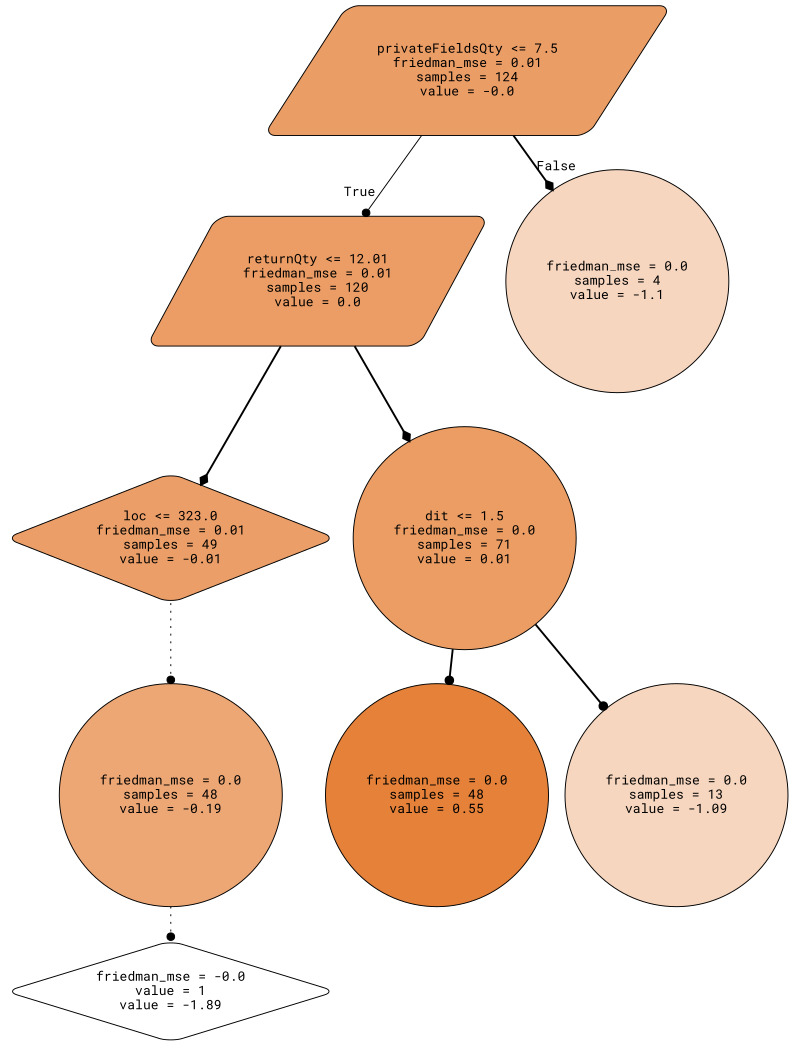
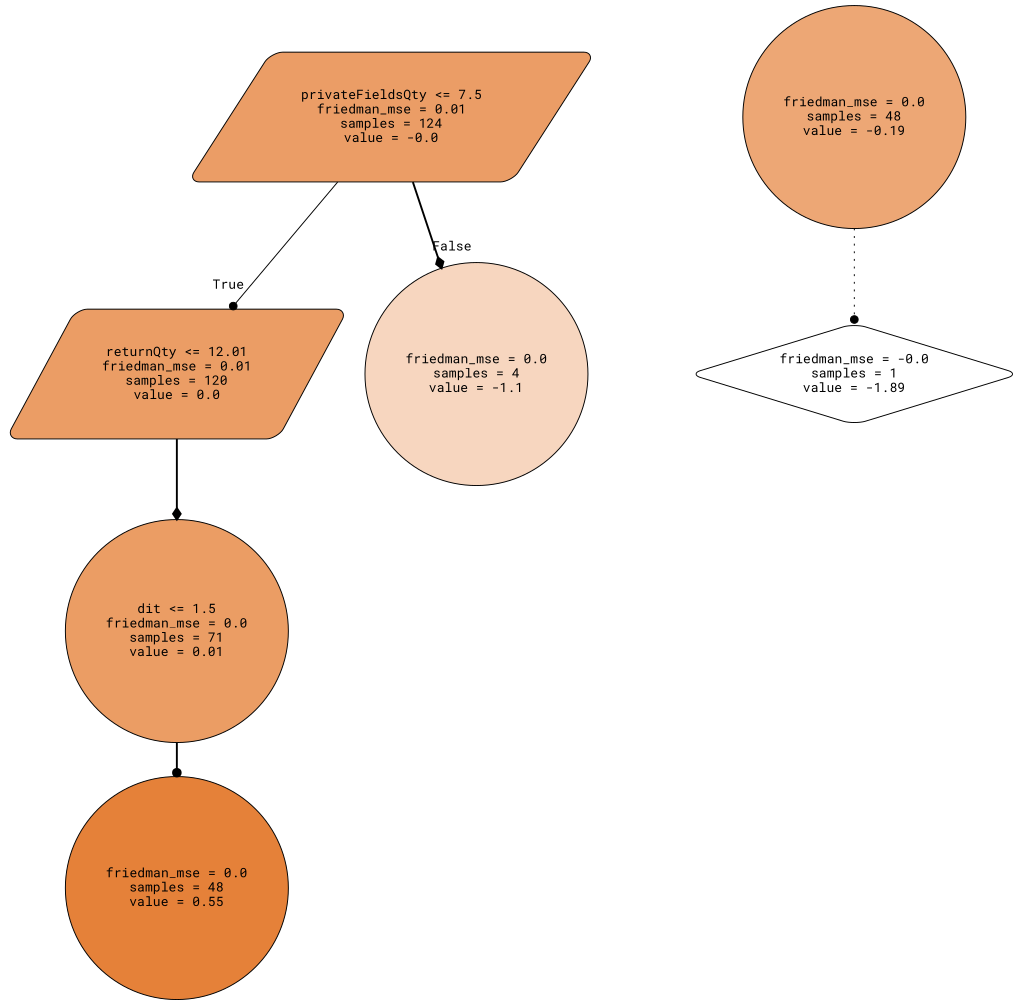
(171, 538) -> none
(677, 795) -> none
(171, 991) -> (854, 374)
